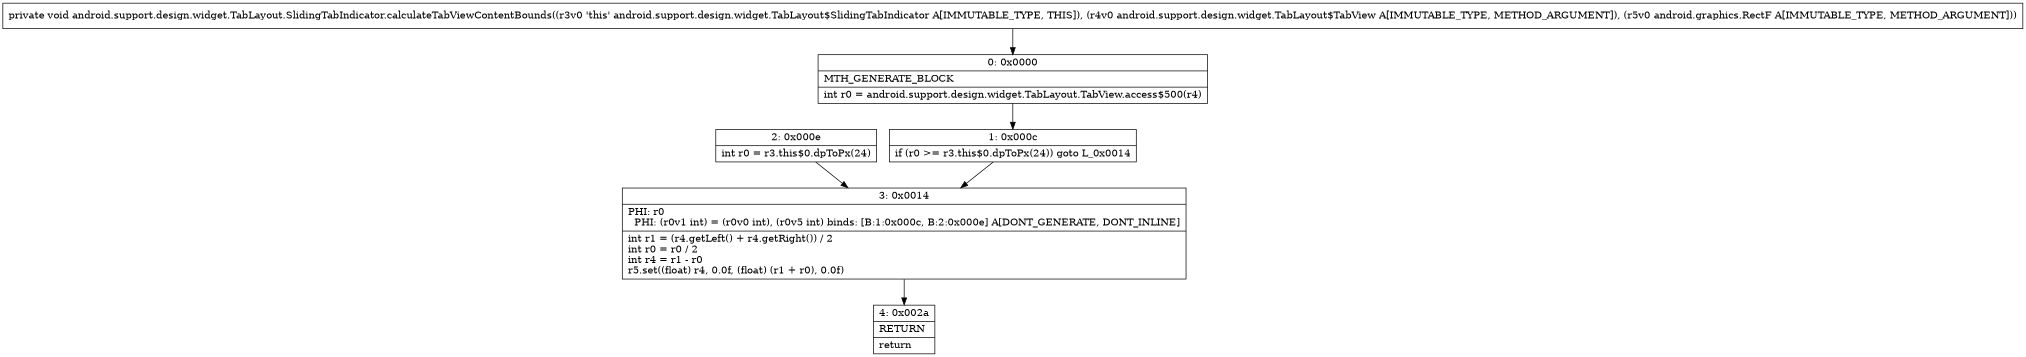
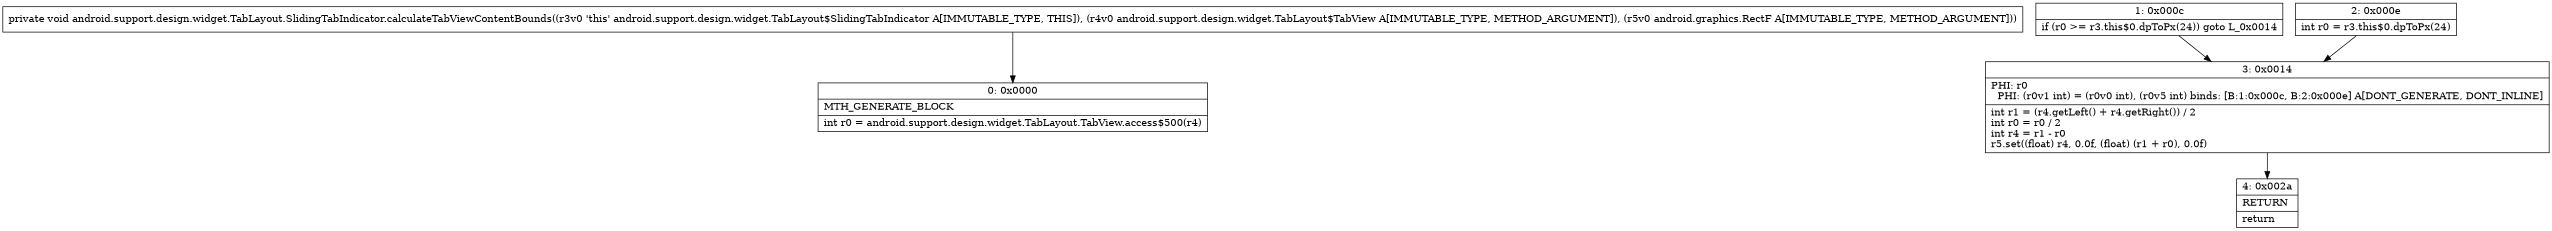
(1013, 113) -> none
